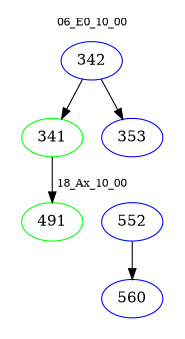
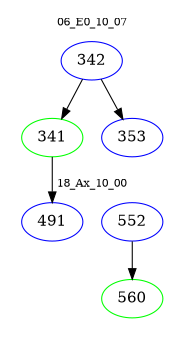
(92, 23) -> (92, 23)
(52, 222) -> (52, 222)
(132, 299) -> (132, 299)
